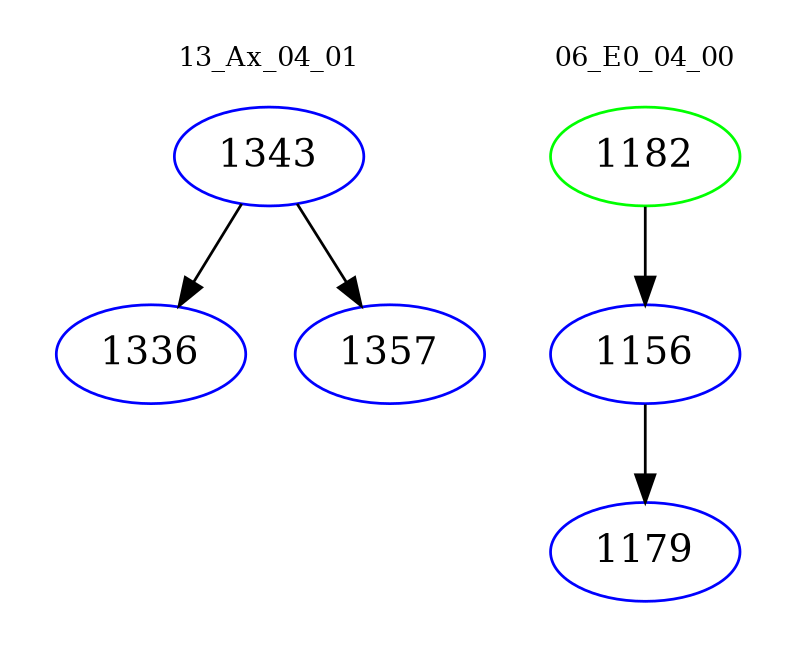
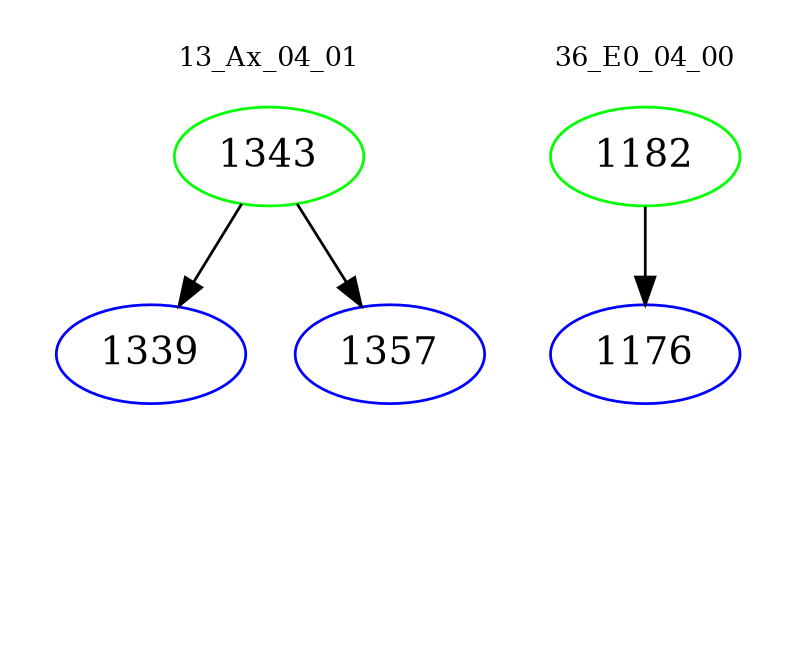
(645, 59) -> (645, 59)
(269, 157) -> (269, 157)
(151, 354) -> (151, 354)
(645, 354) -> (645, 354)
(645, 552) -> none
